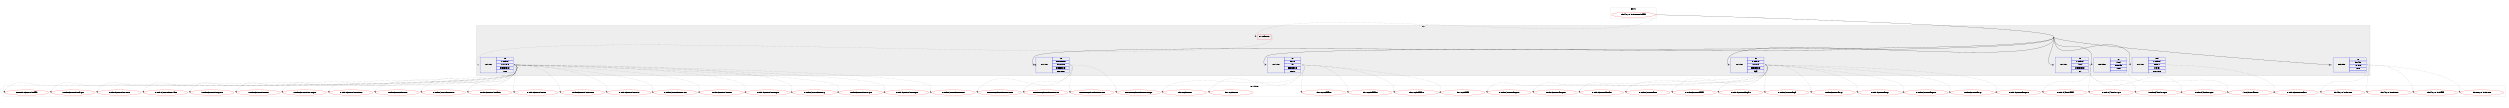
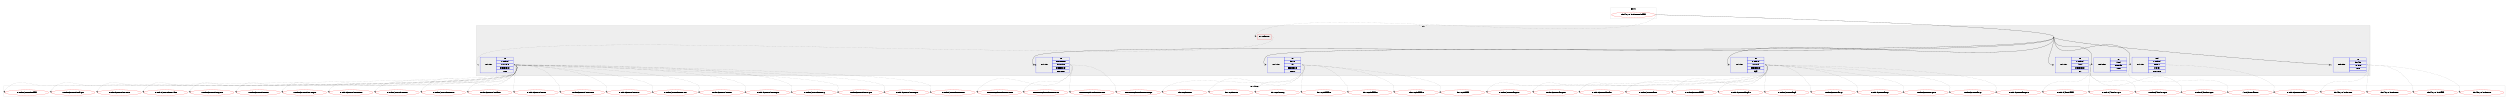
(27, 93) -> (27, 93)
(397, 93) -> (397, 93)
none -> (1278, 93)
(1324, 93) -> (1324, 93)
(1926, 93) -> (1926, 93)
(2482, 93) -> (2482, 93)
